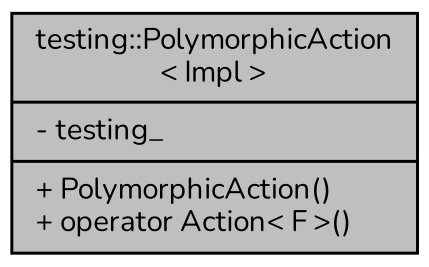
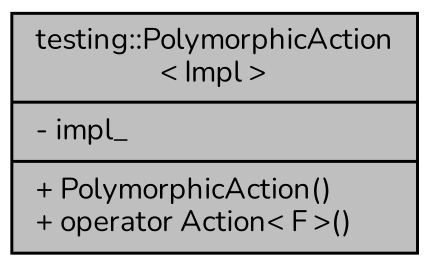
(101, 130) -> (83, 130)
